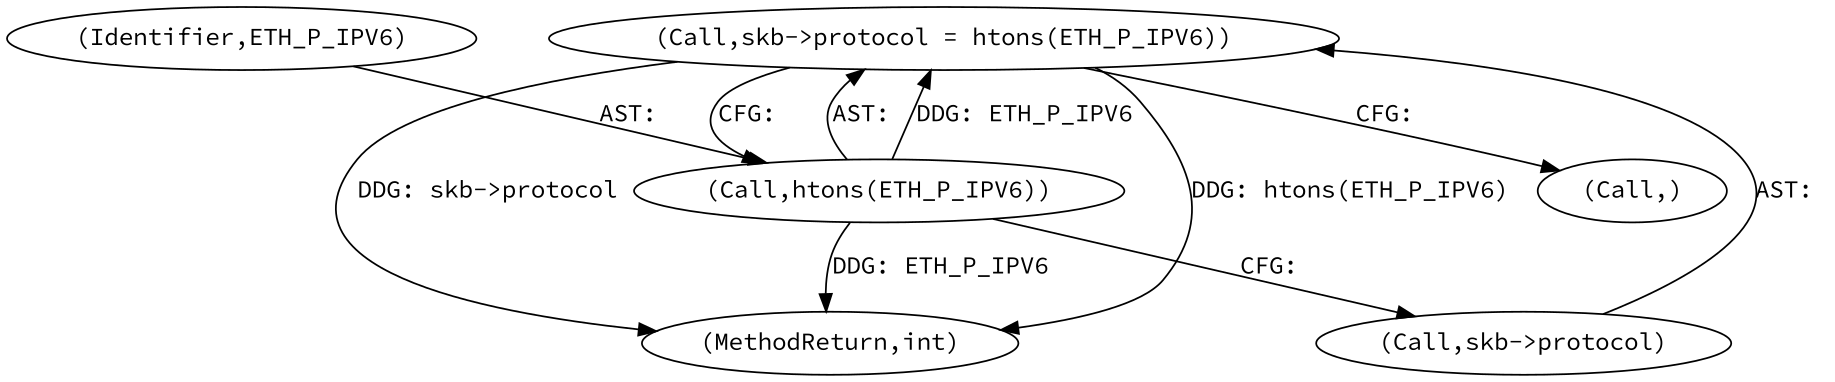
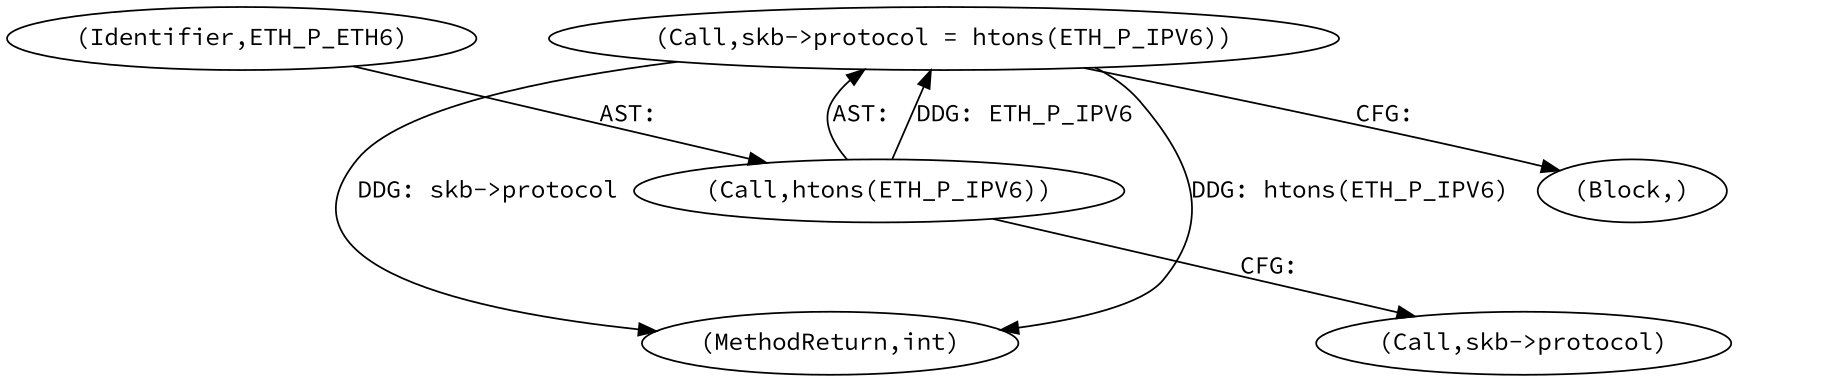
(242, 39) -> (242, 39)
(721, 99) -> none
(1663, 110) -> none
(1632, 191) -> (1632, 191)
(831, 256) -> none
